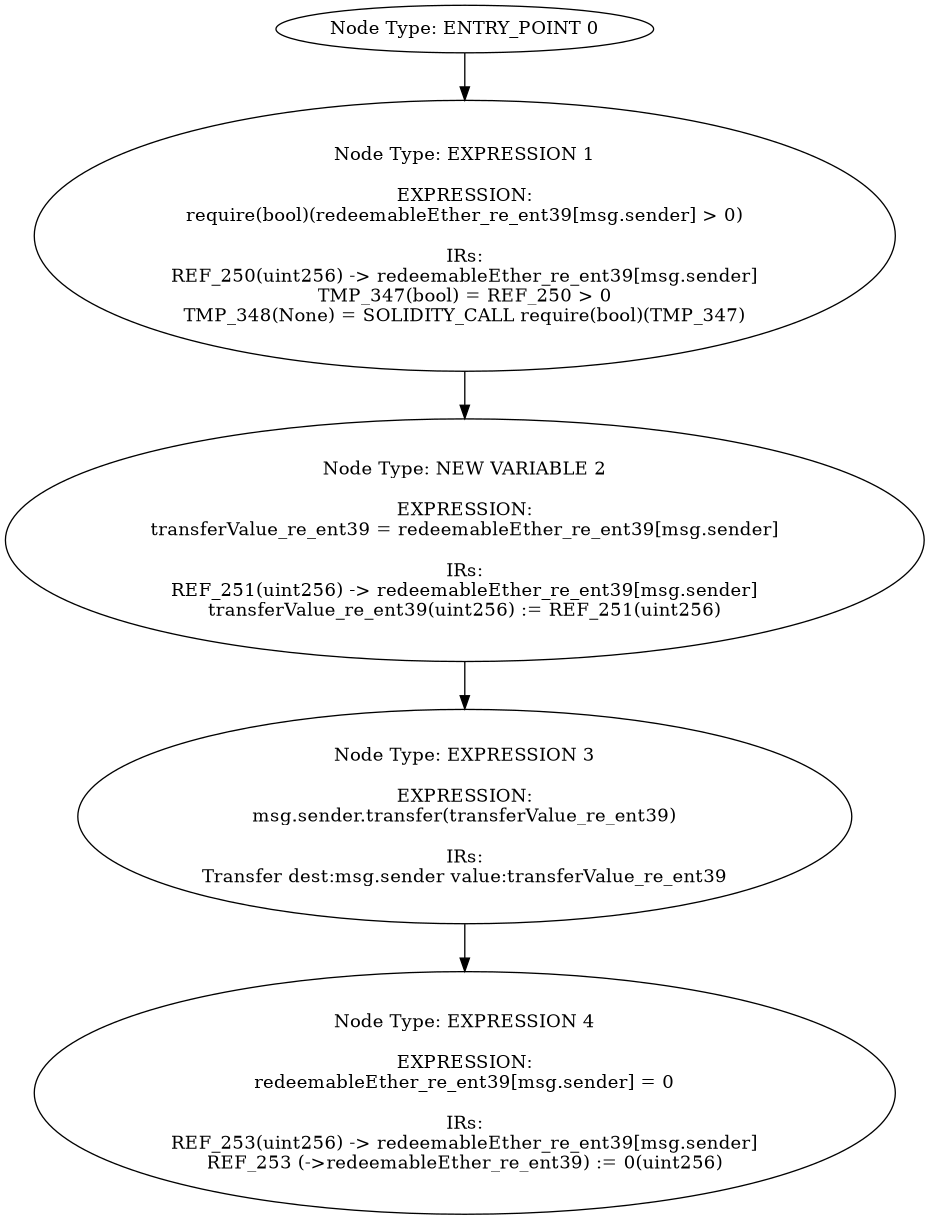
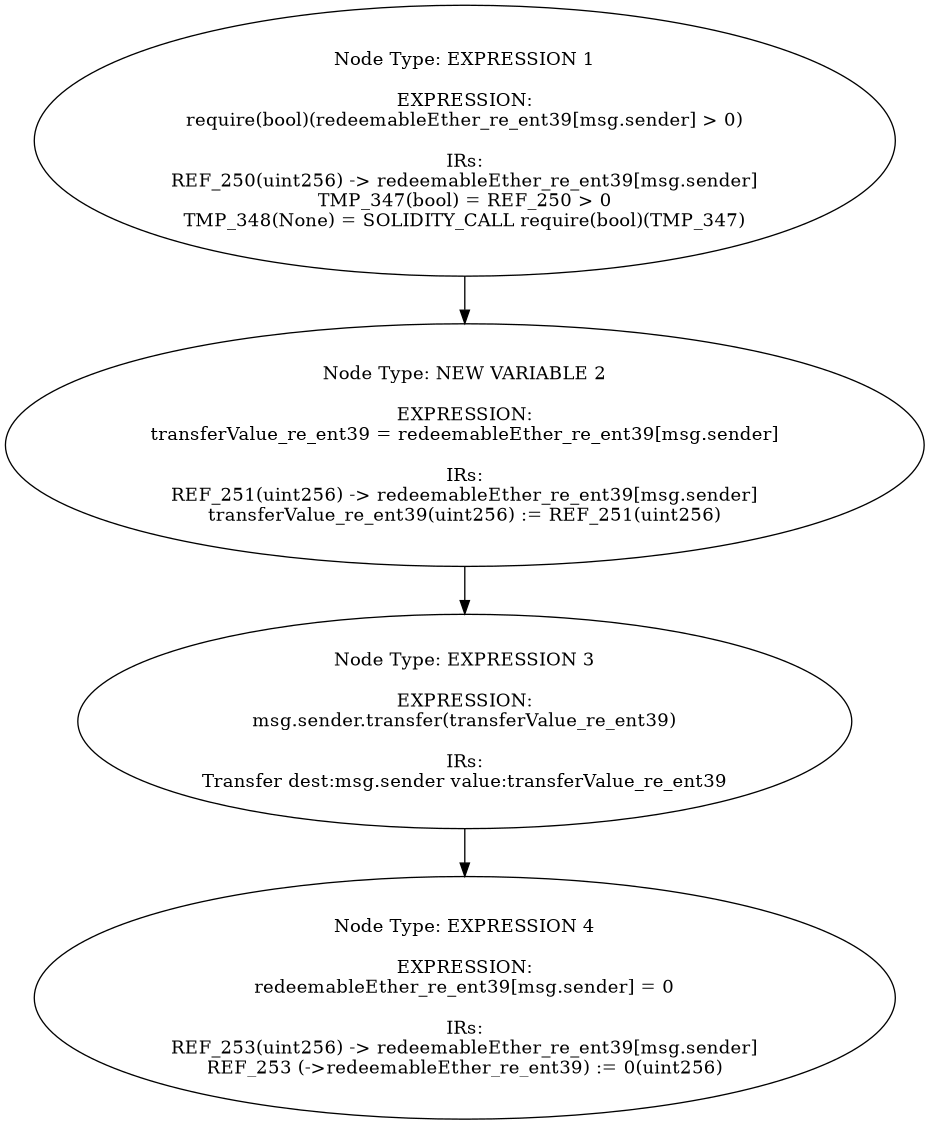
(465, 29) -> none
